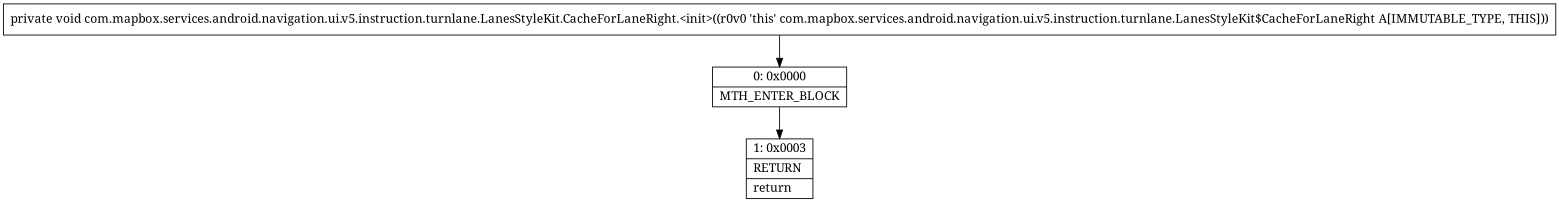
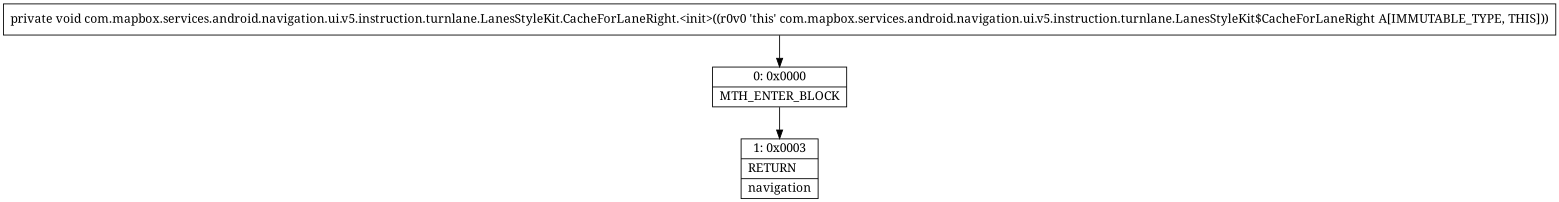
(773, 188) -> (780, 188)
